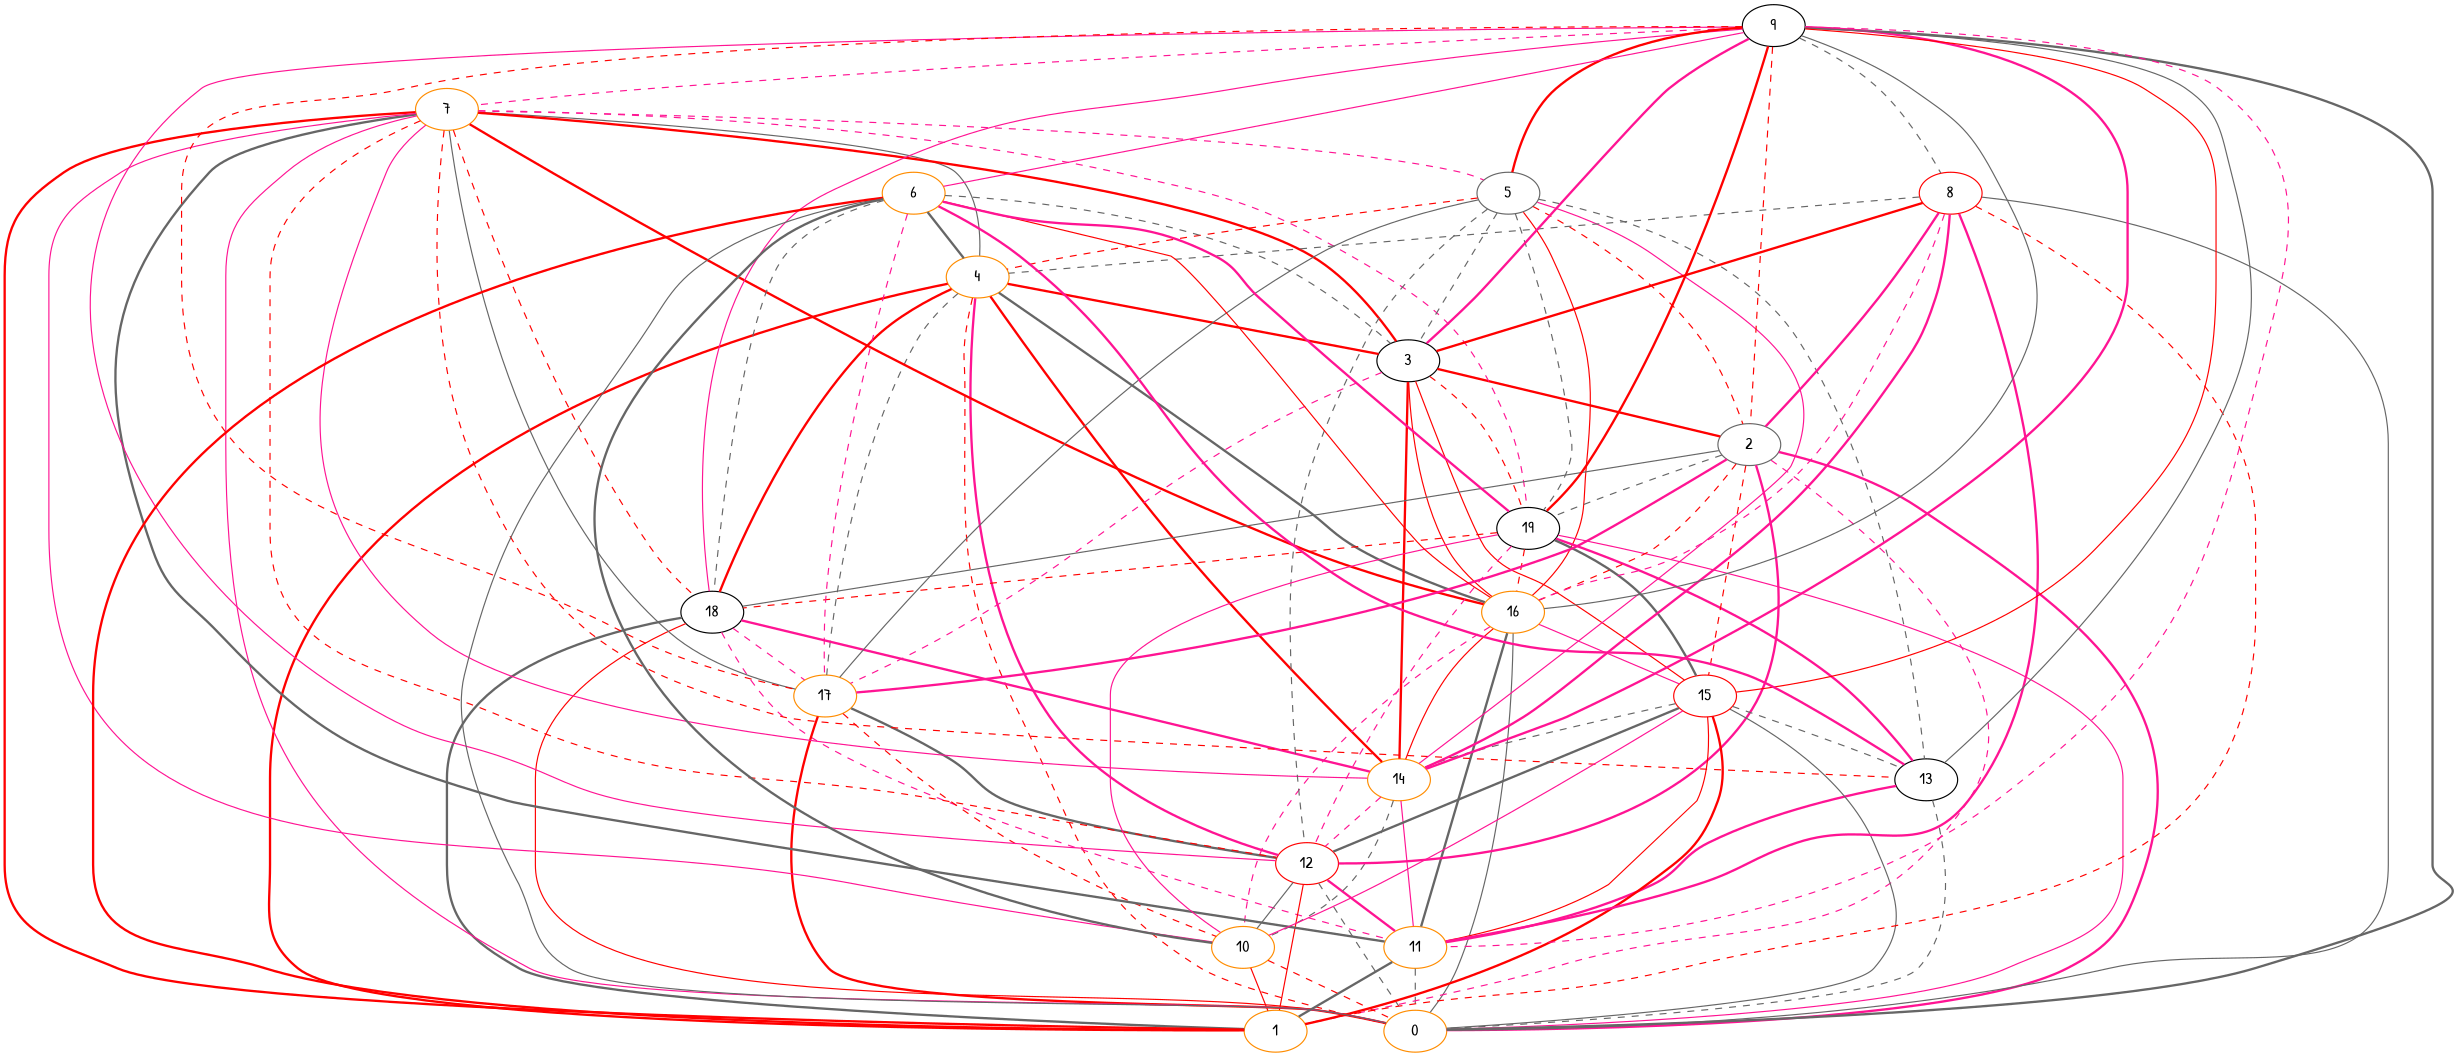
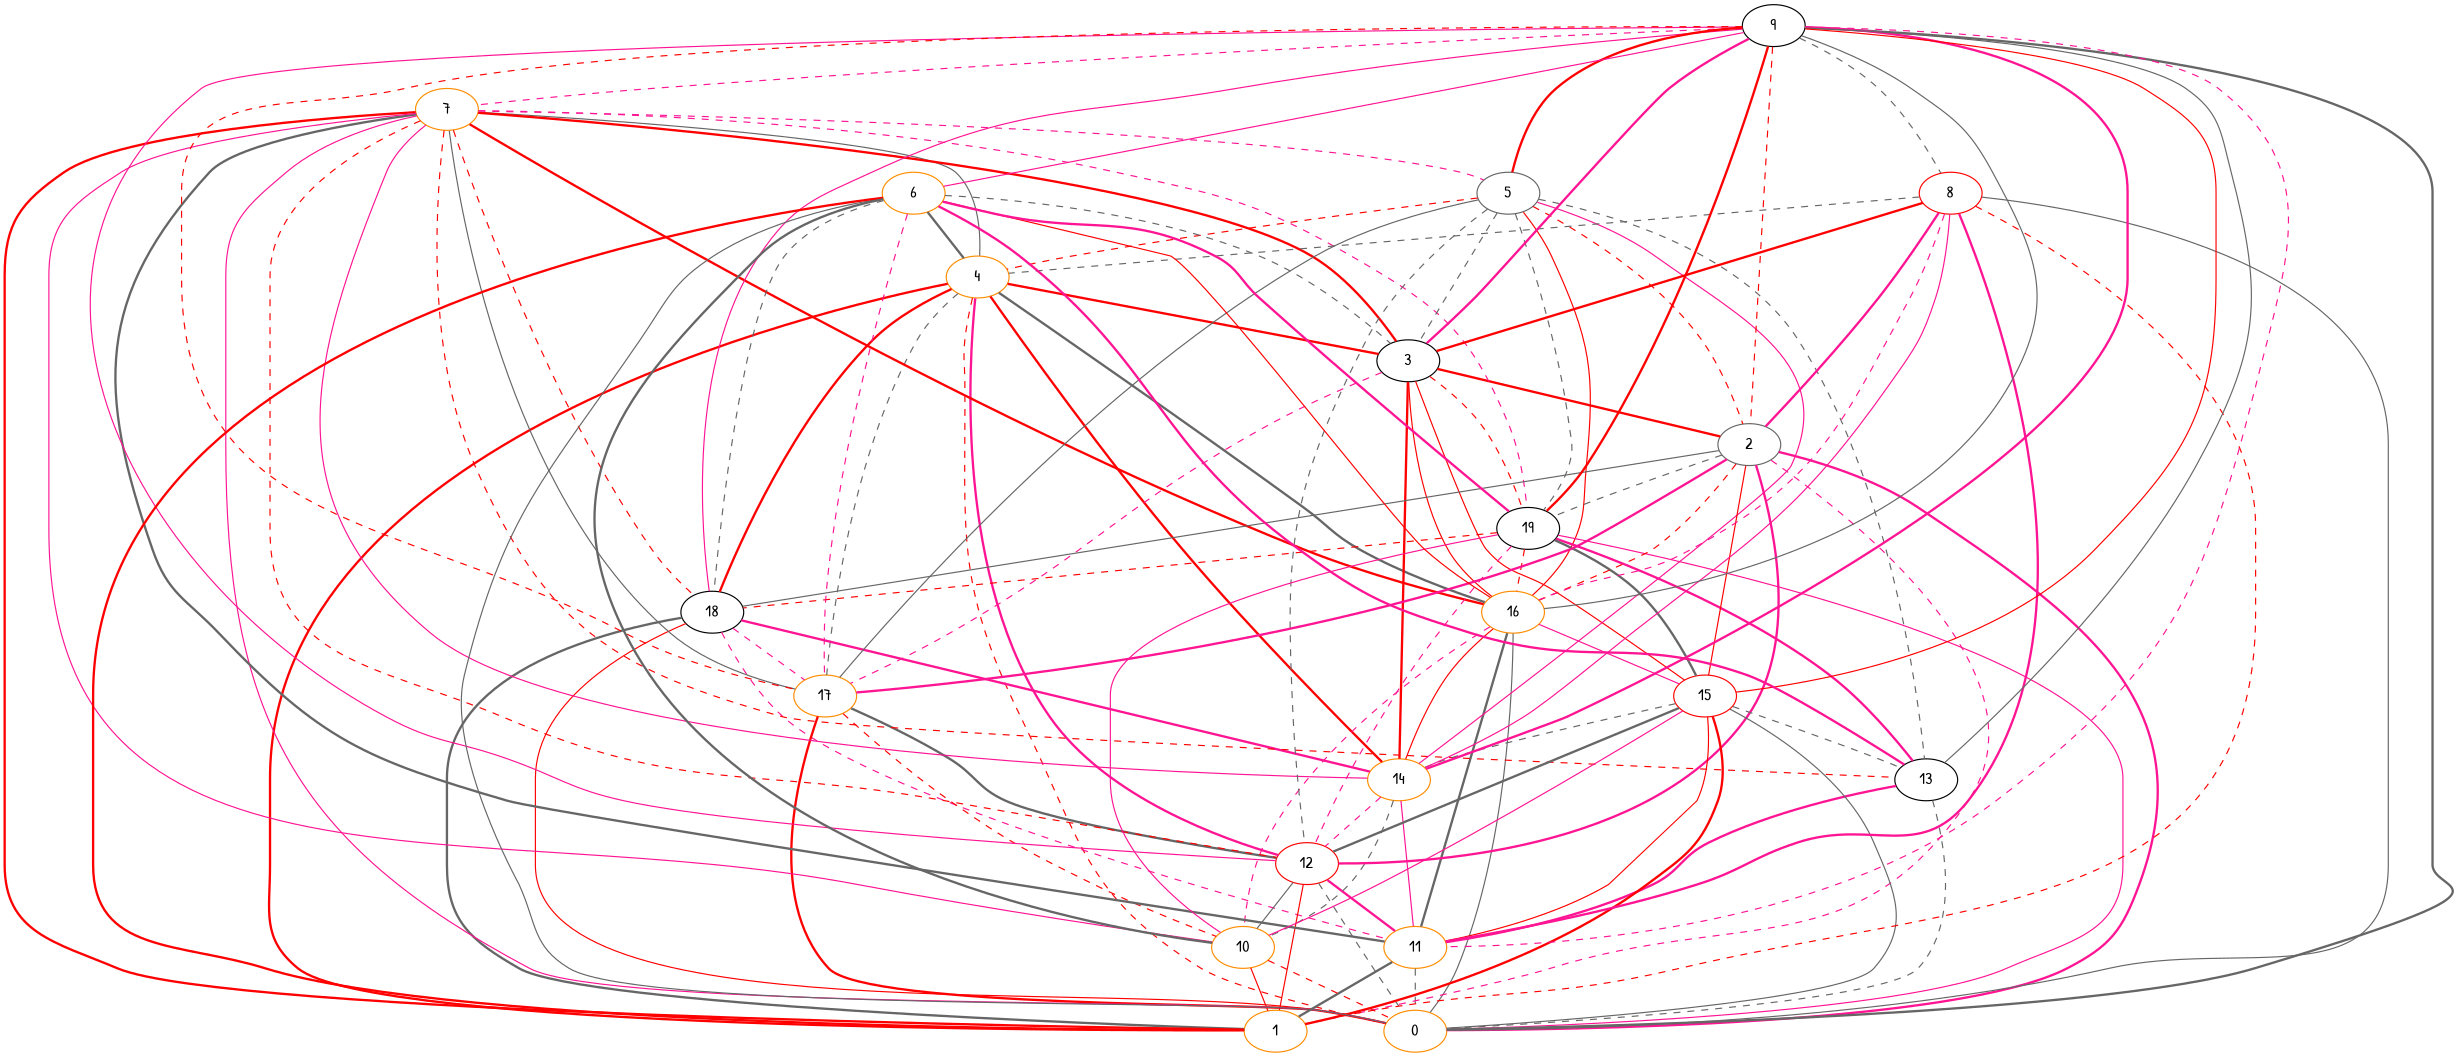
(1748, 542) -> (1748, 542)
(1725, 581) -> (1725, 581)
